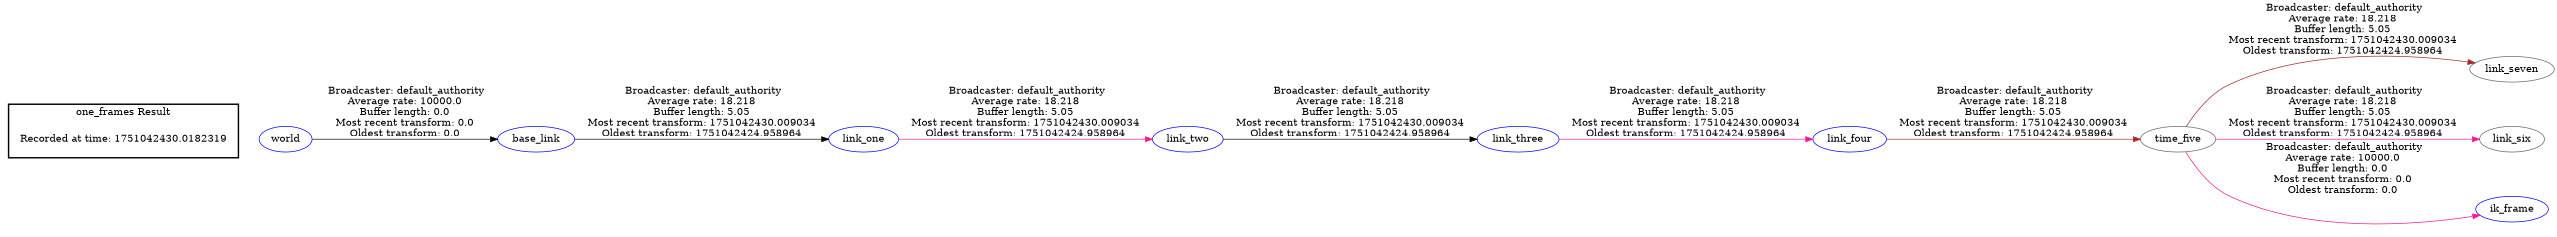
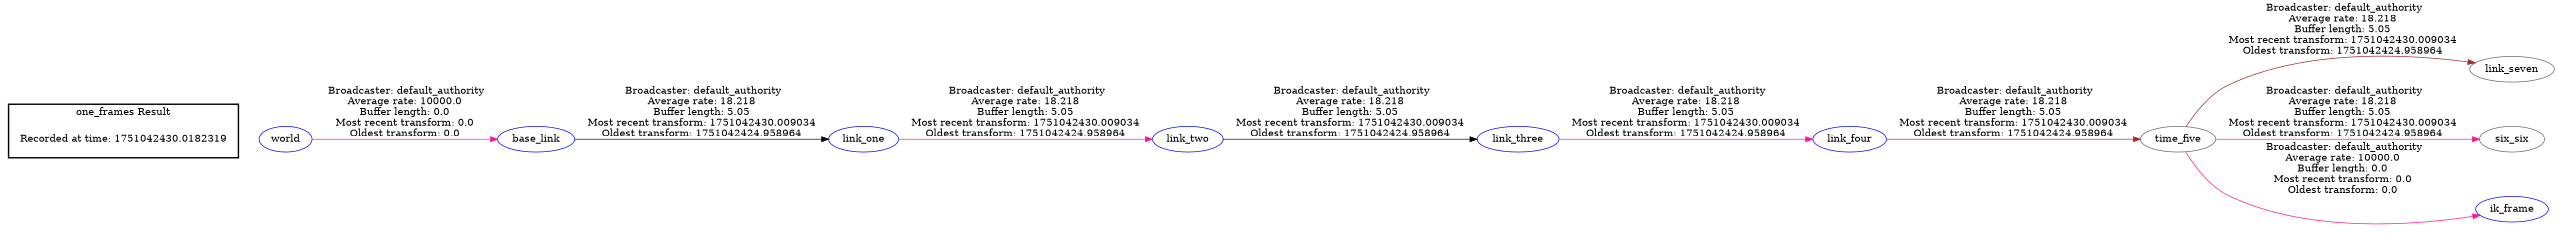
(401, 139) -> (401, 139)
(2512, 139) -> (2512, 139)
